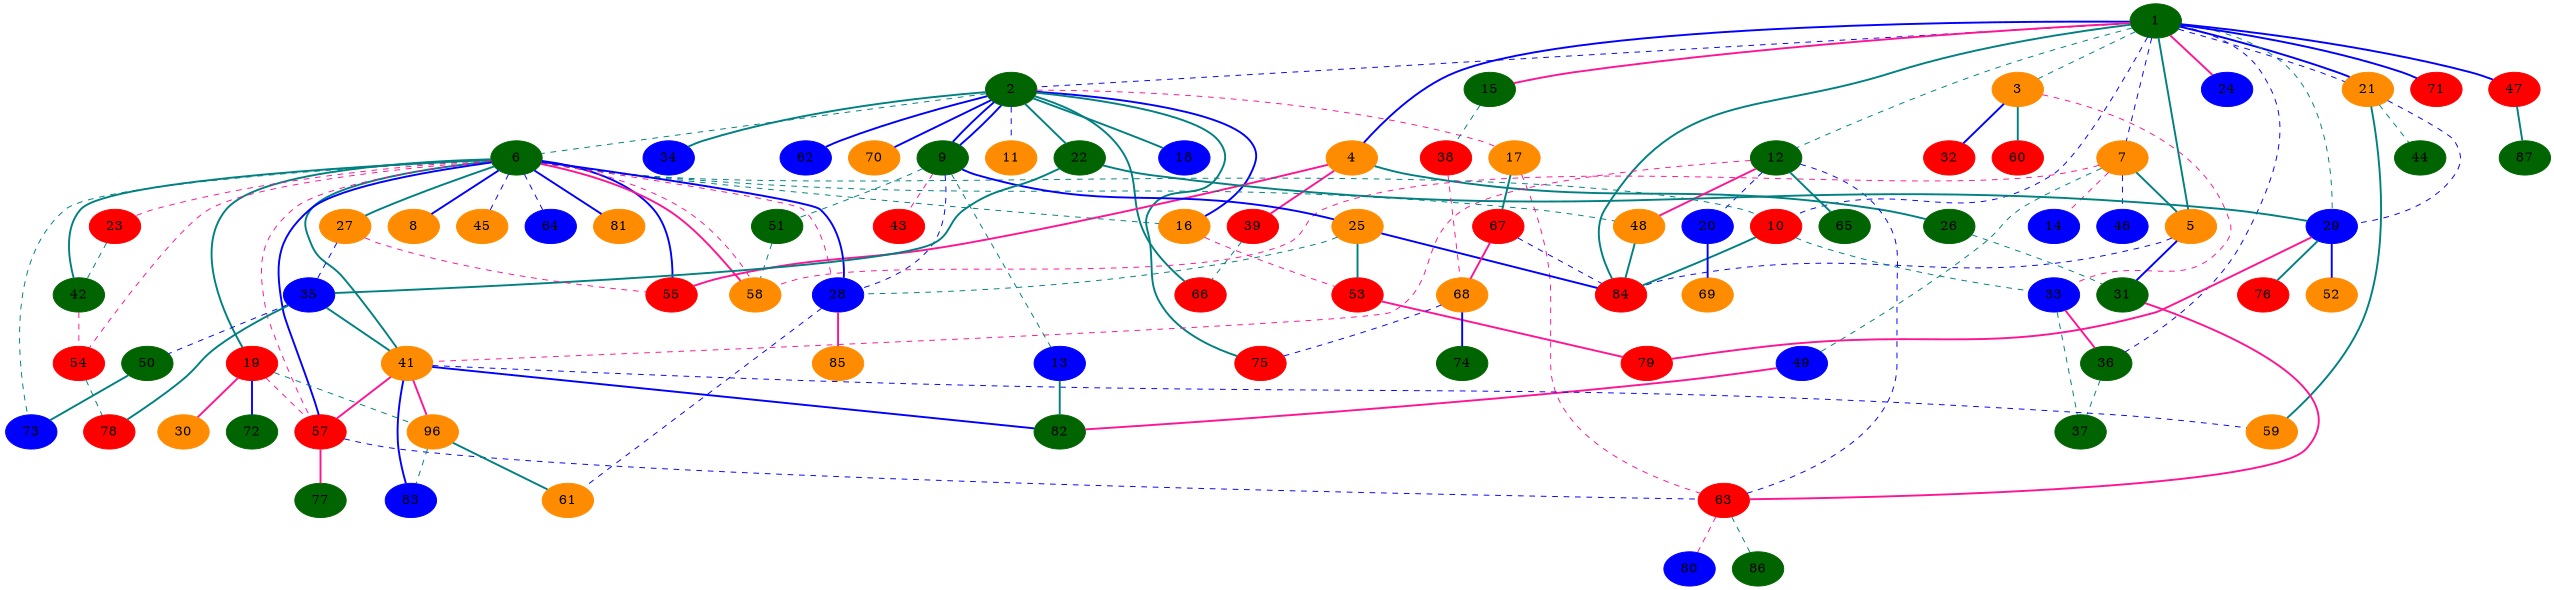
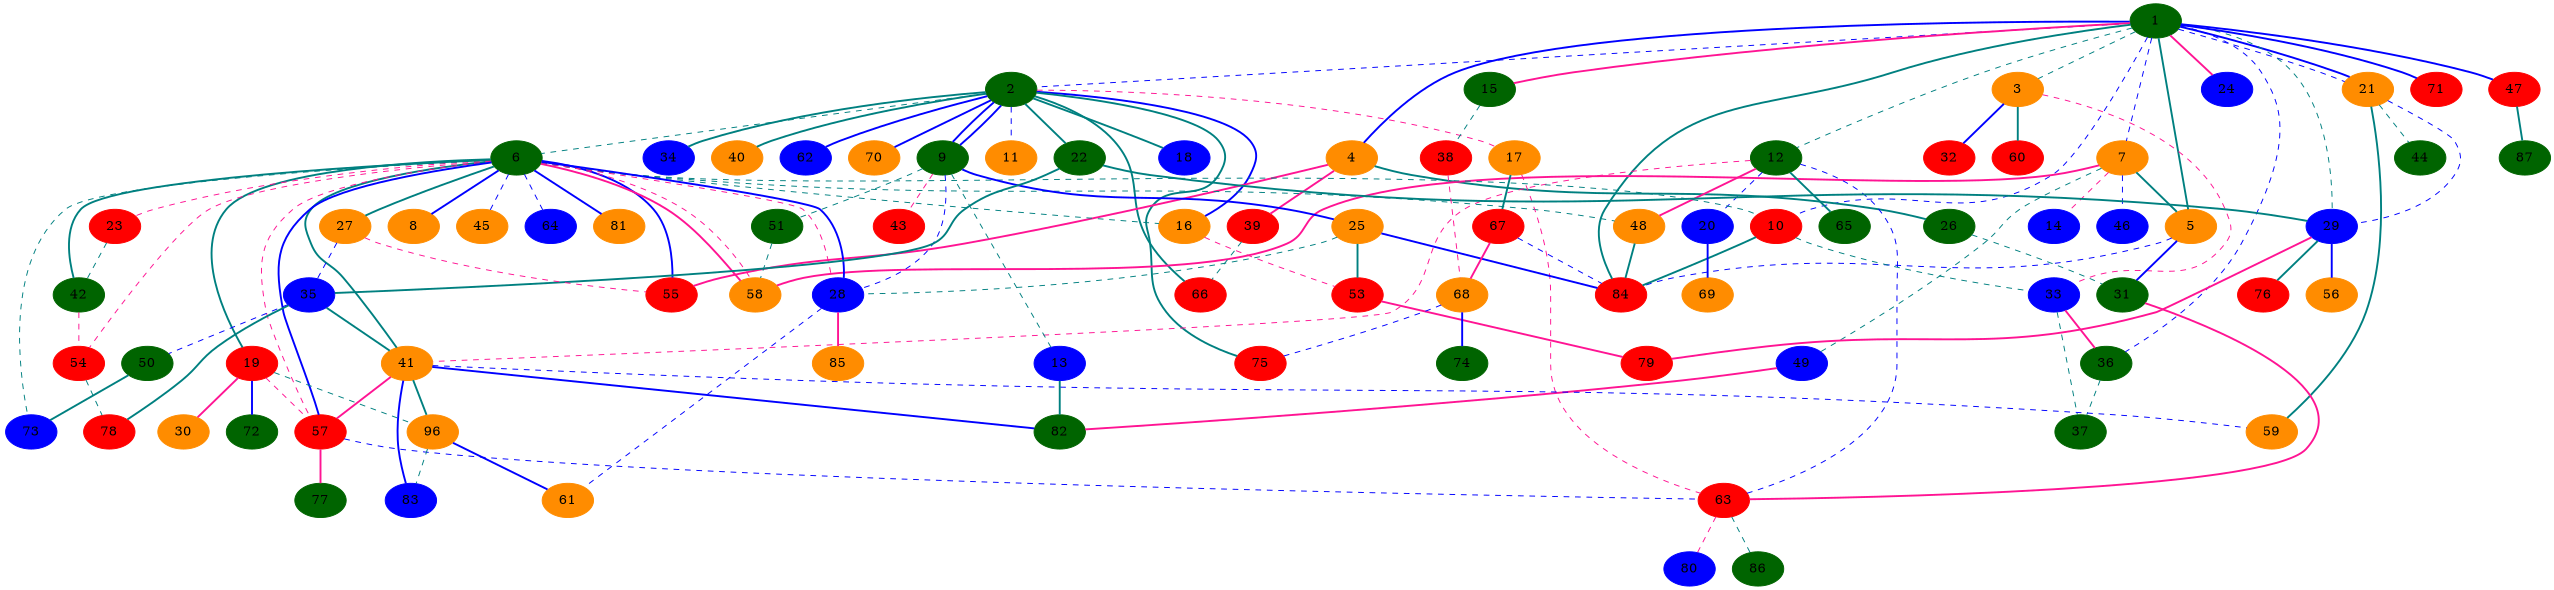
none -> (737, 158)
(1395, 190) -> (1395, 190)
(2332, 295) -> (2332, 295)
(420, 398) -> (420, 398)
(500, 466) -> (500, 466)
